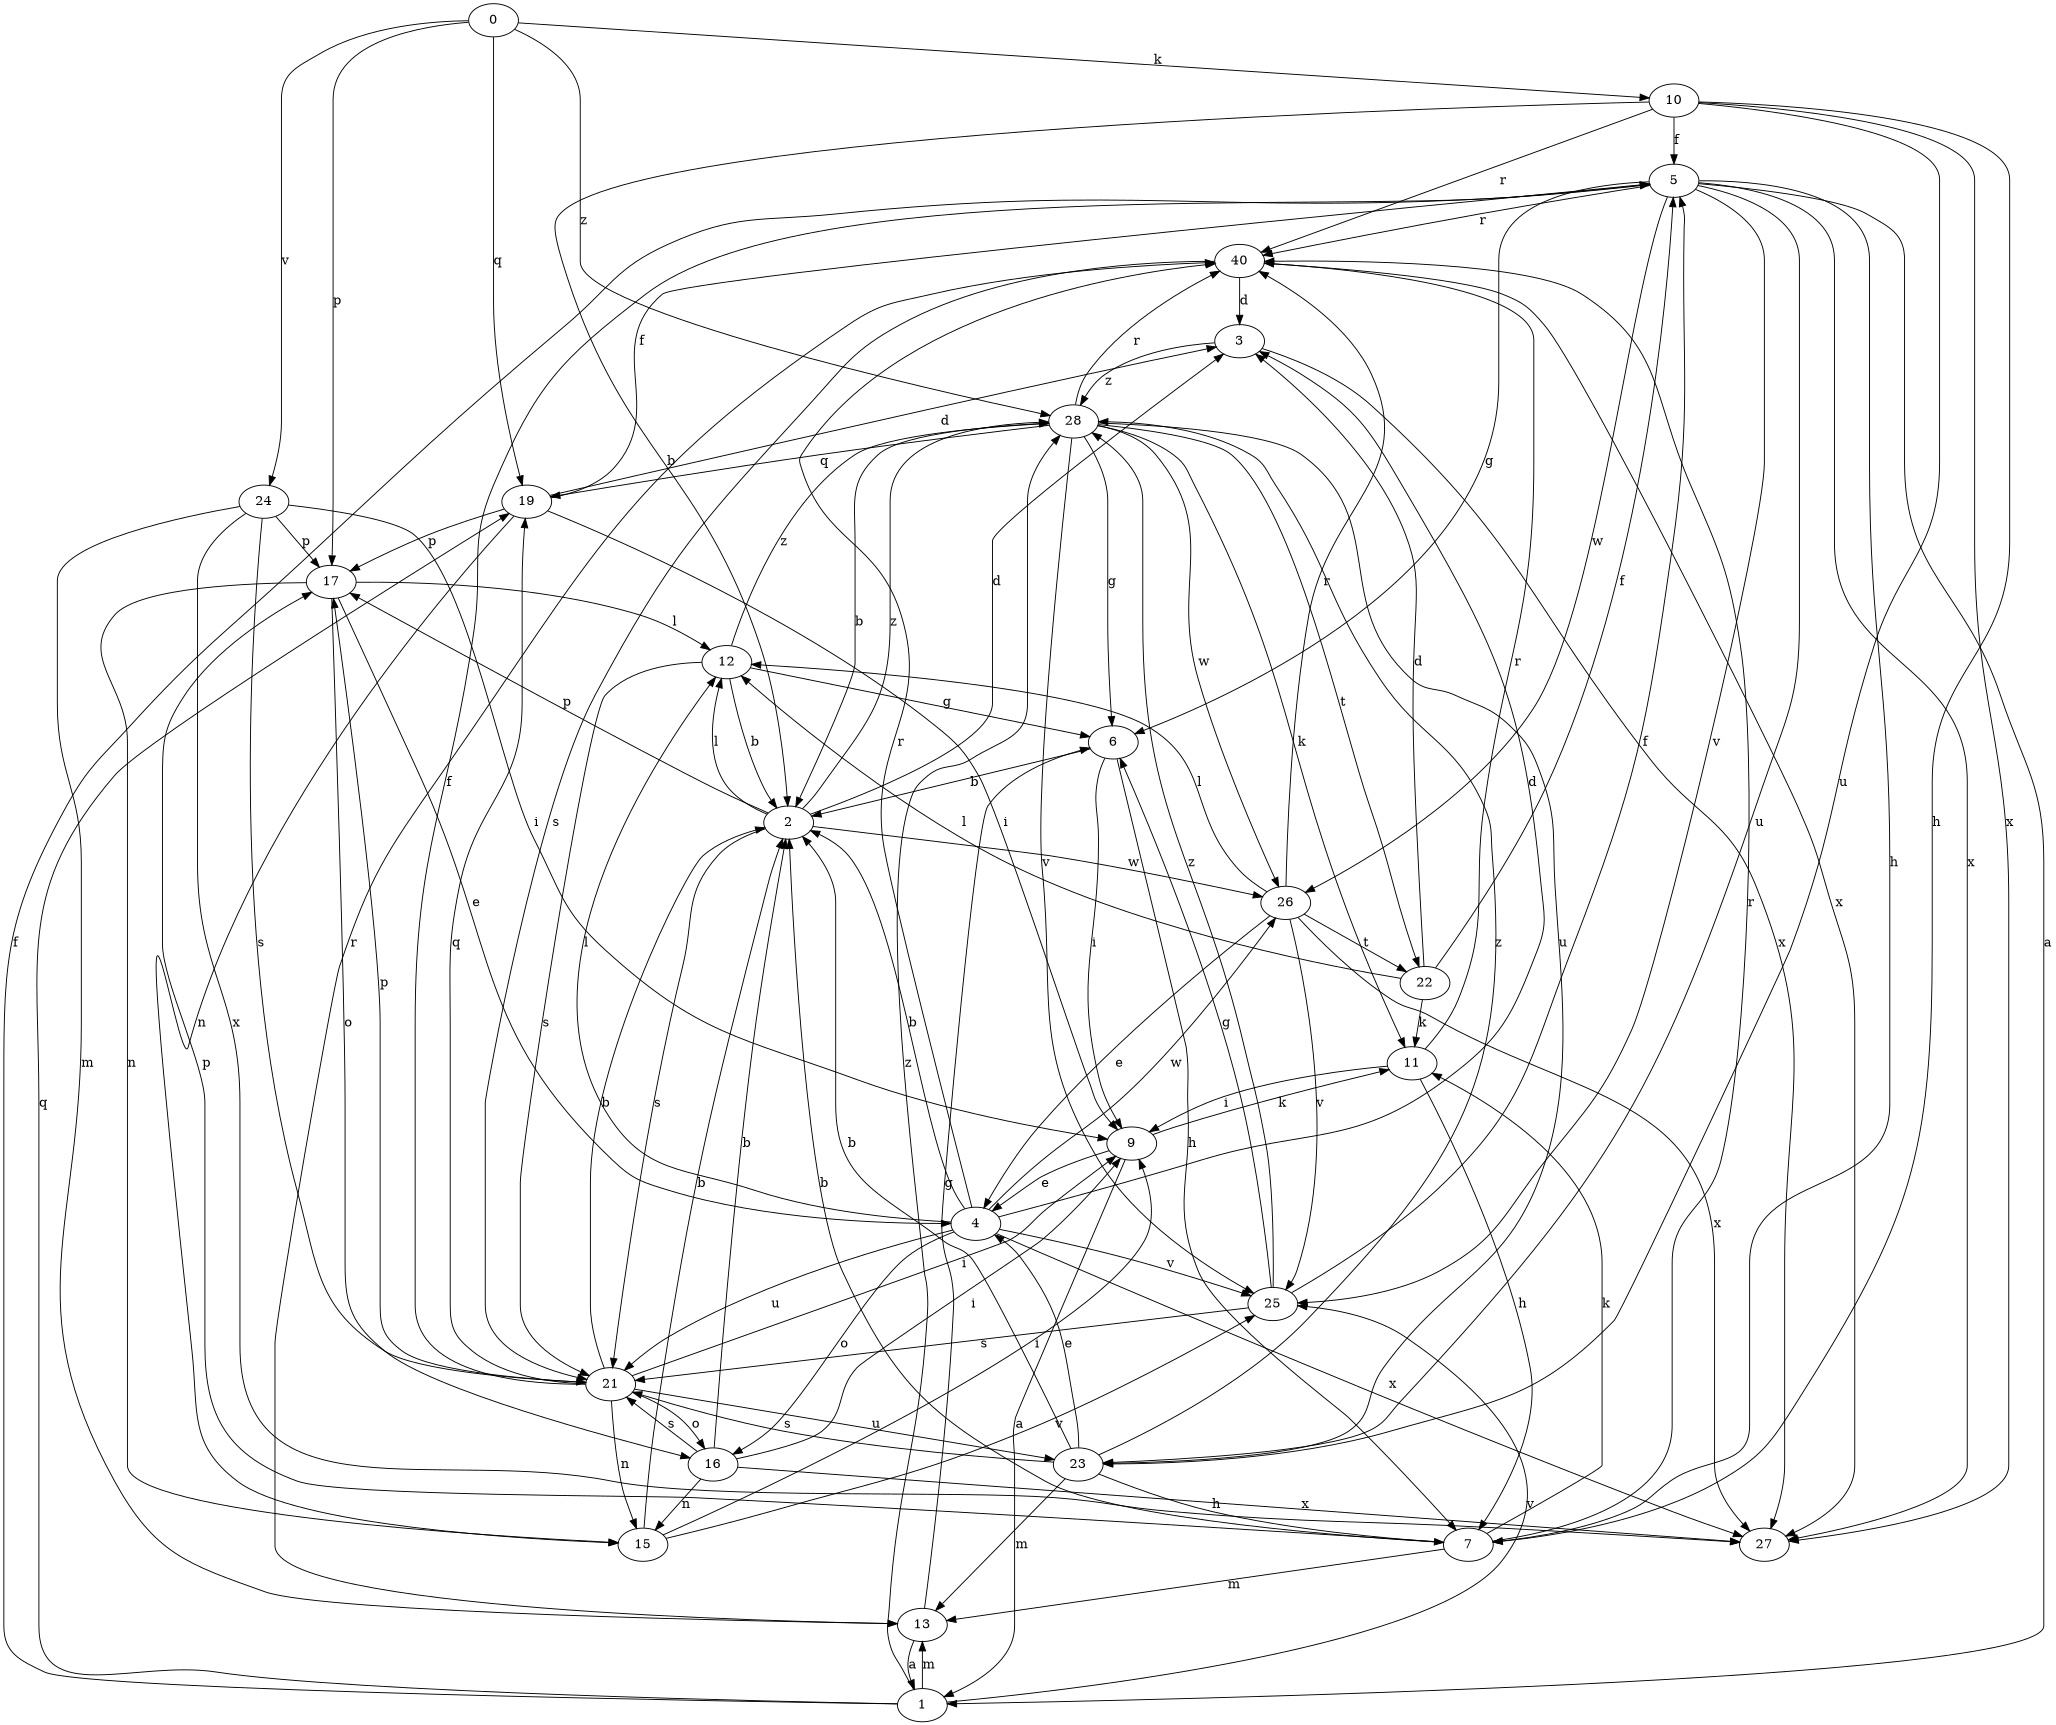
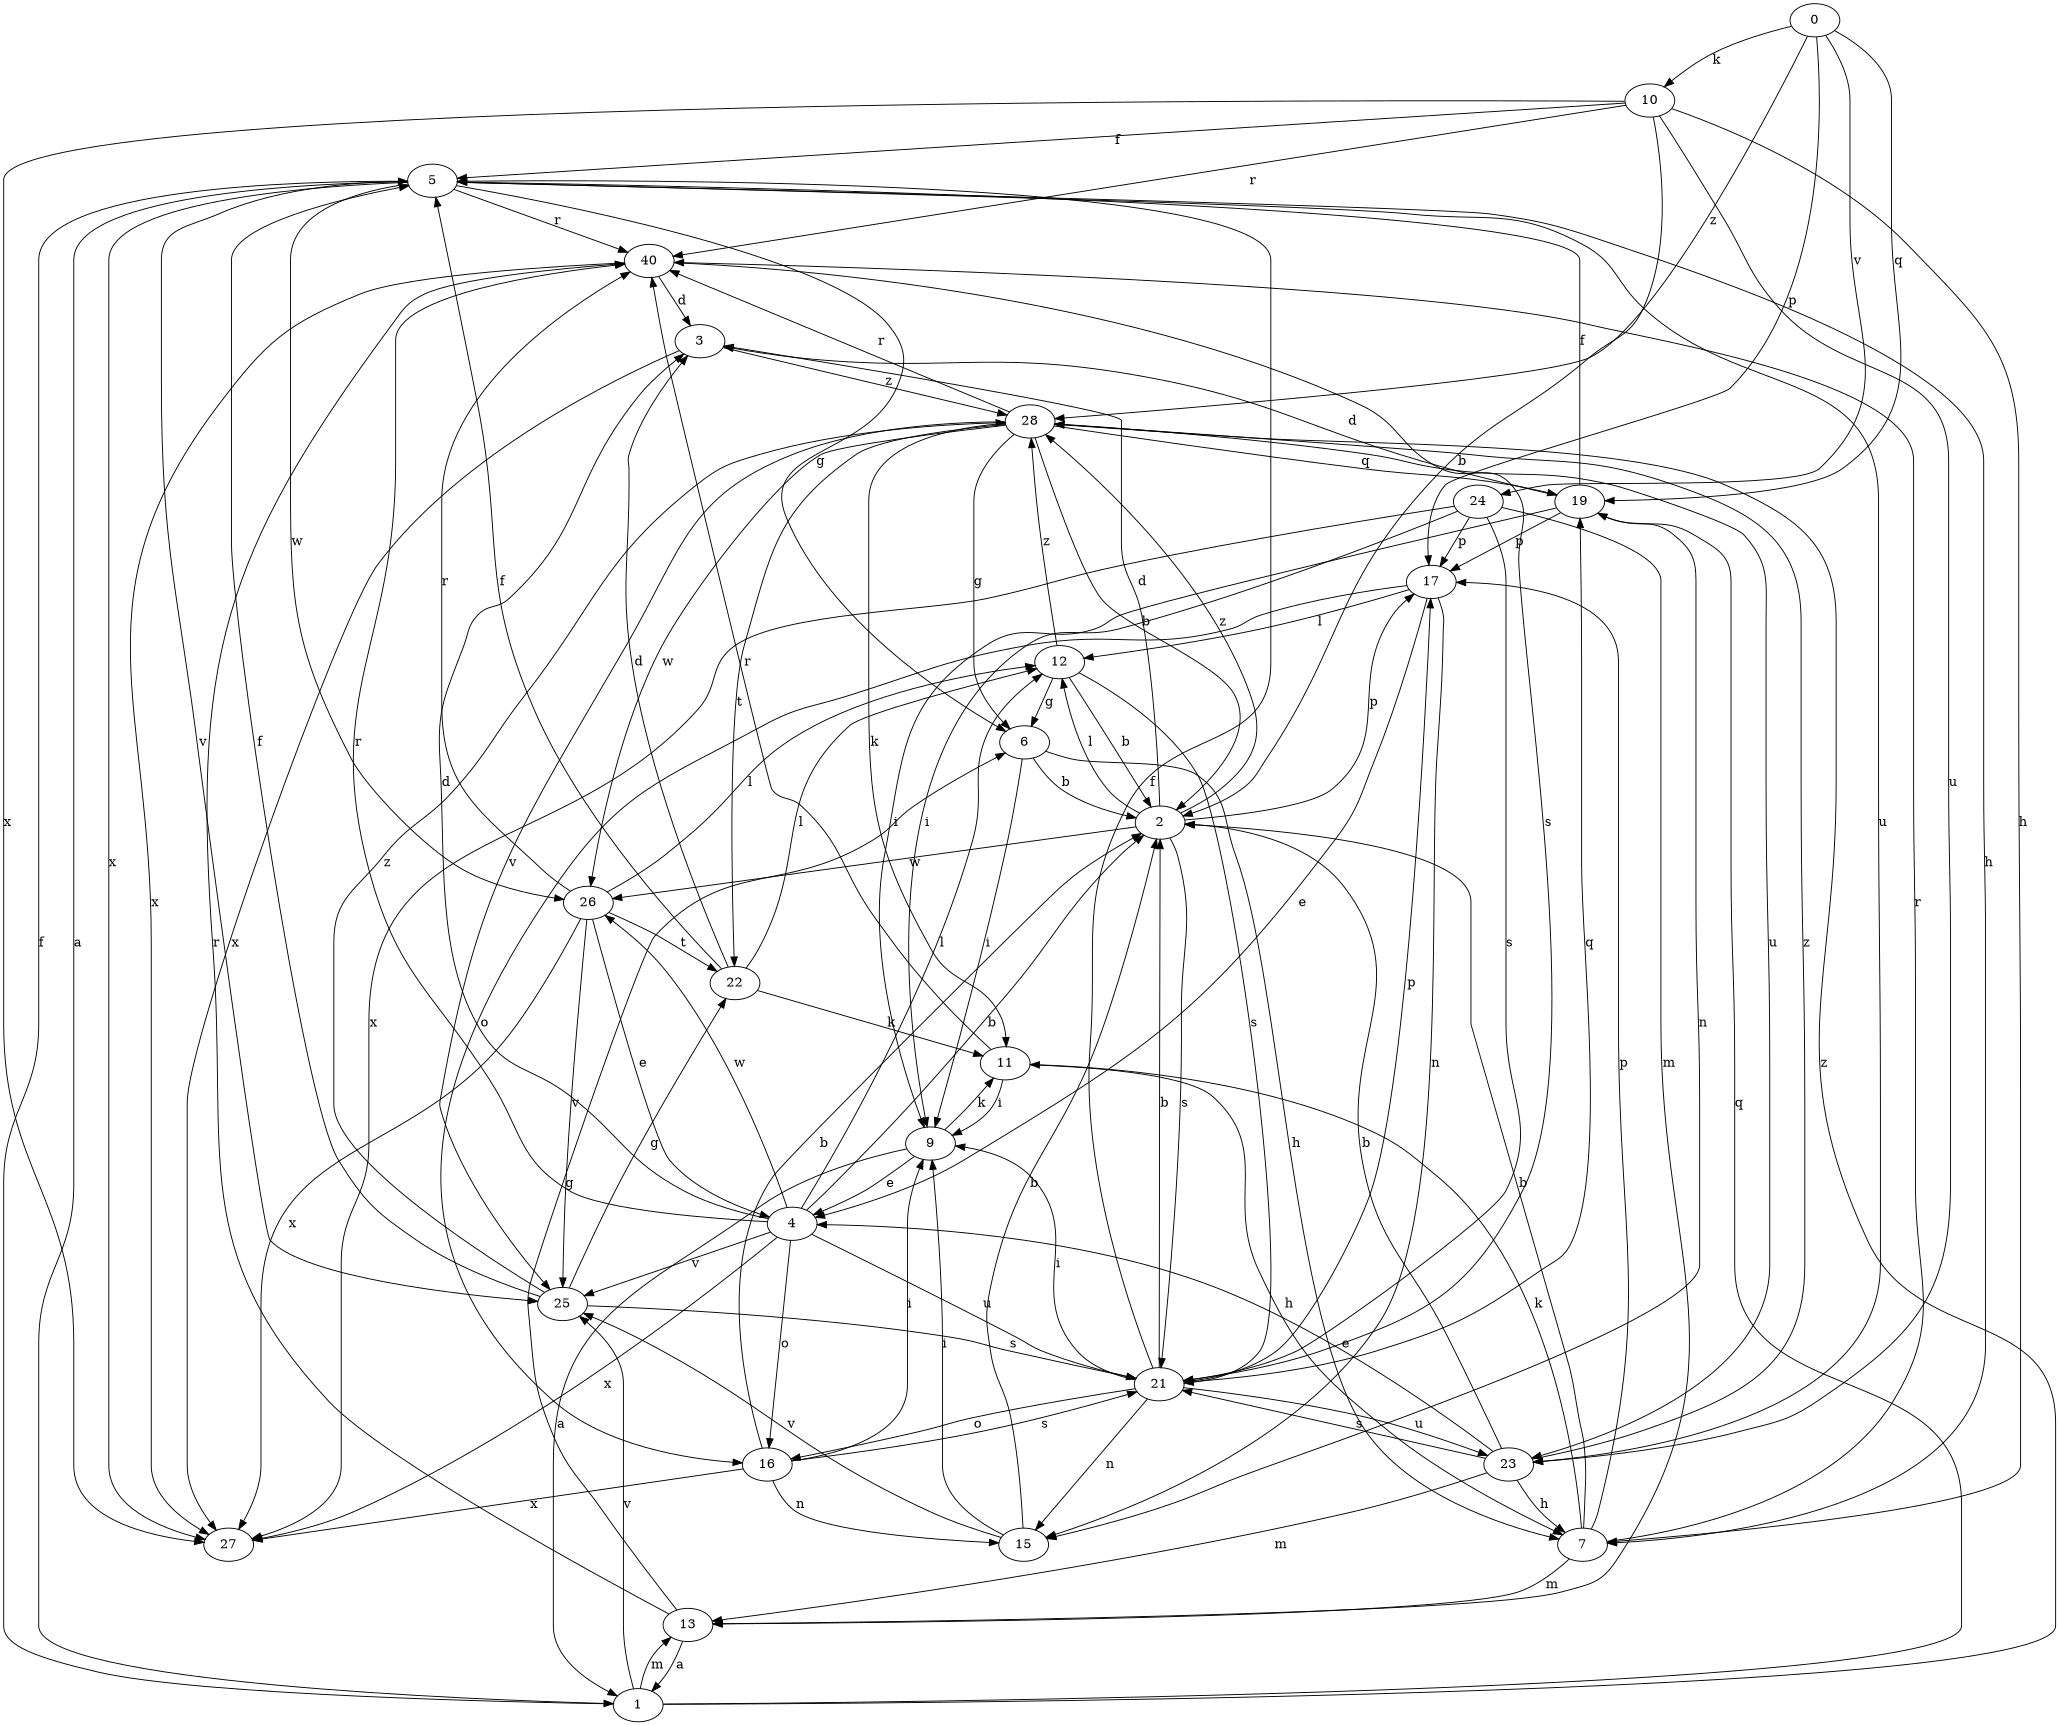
(1219, 1021) -> (640, 1144)
